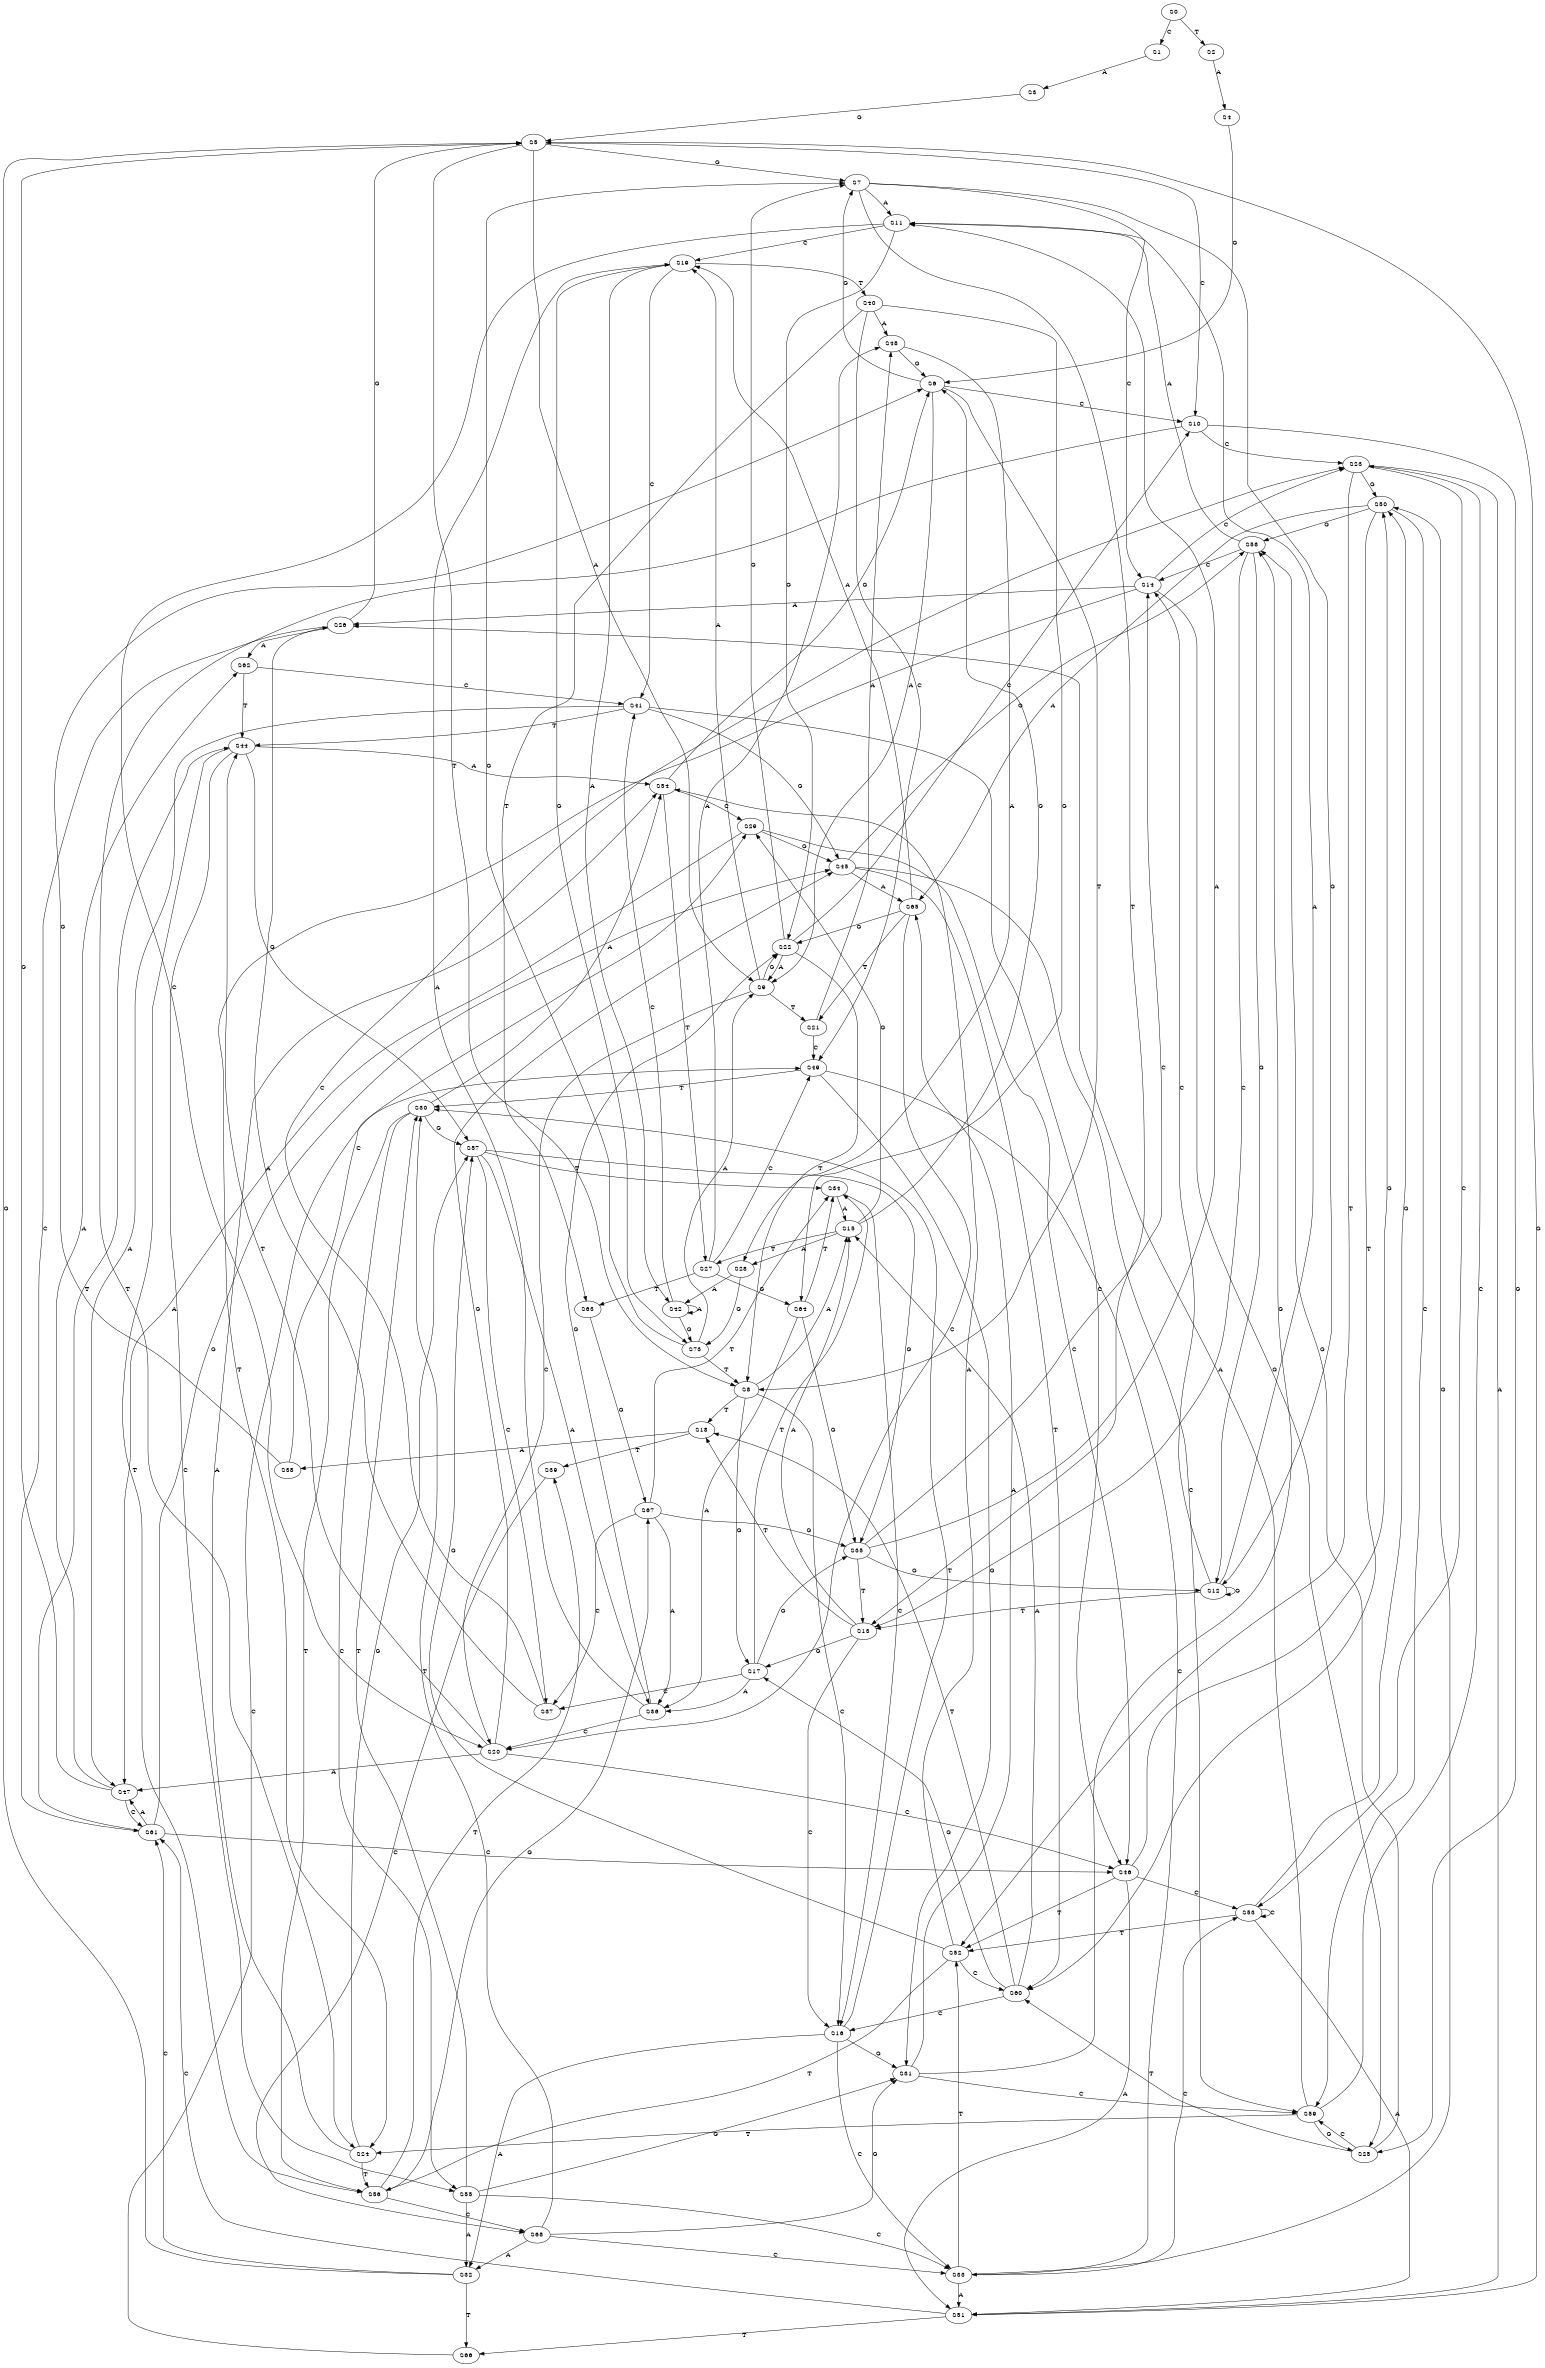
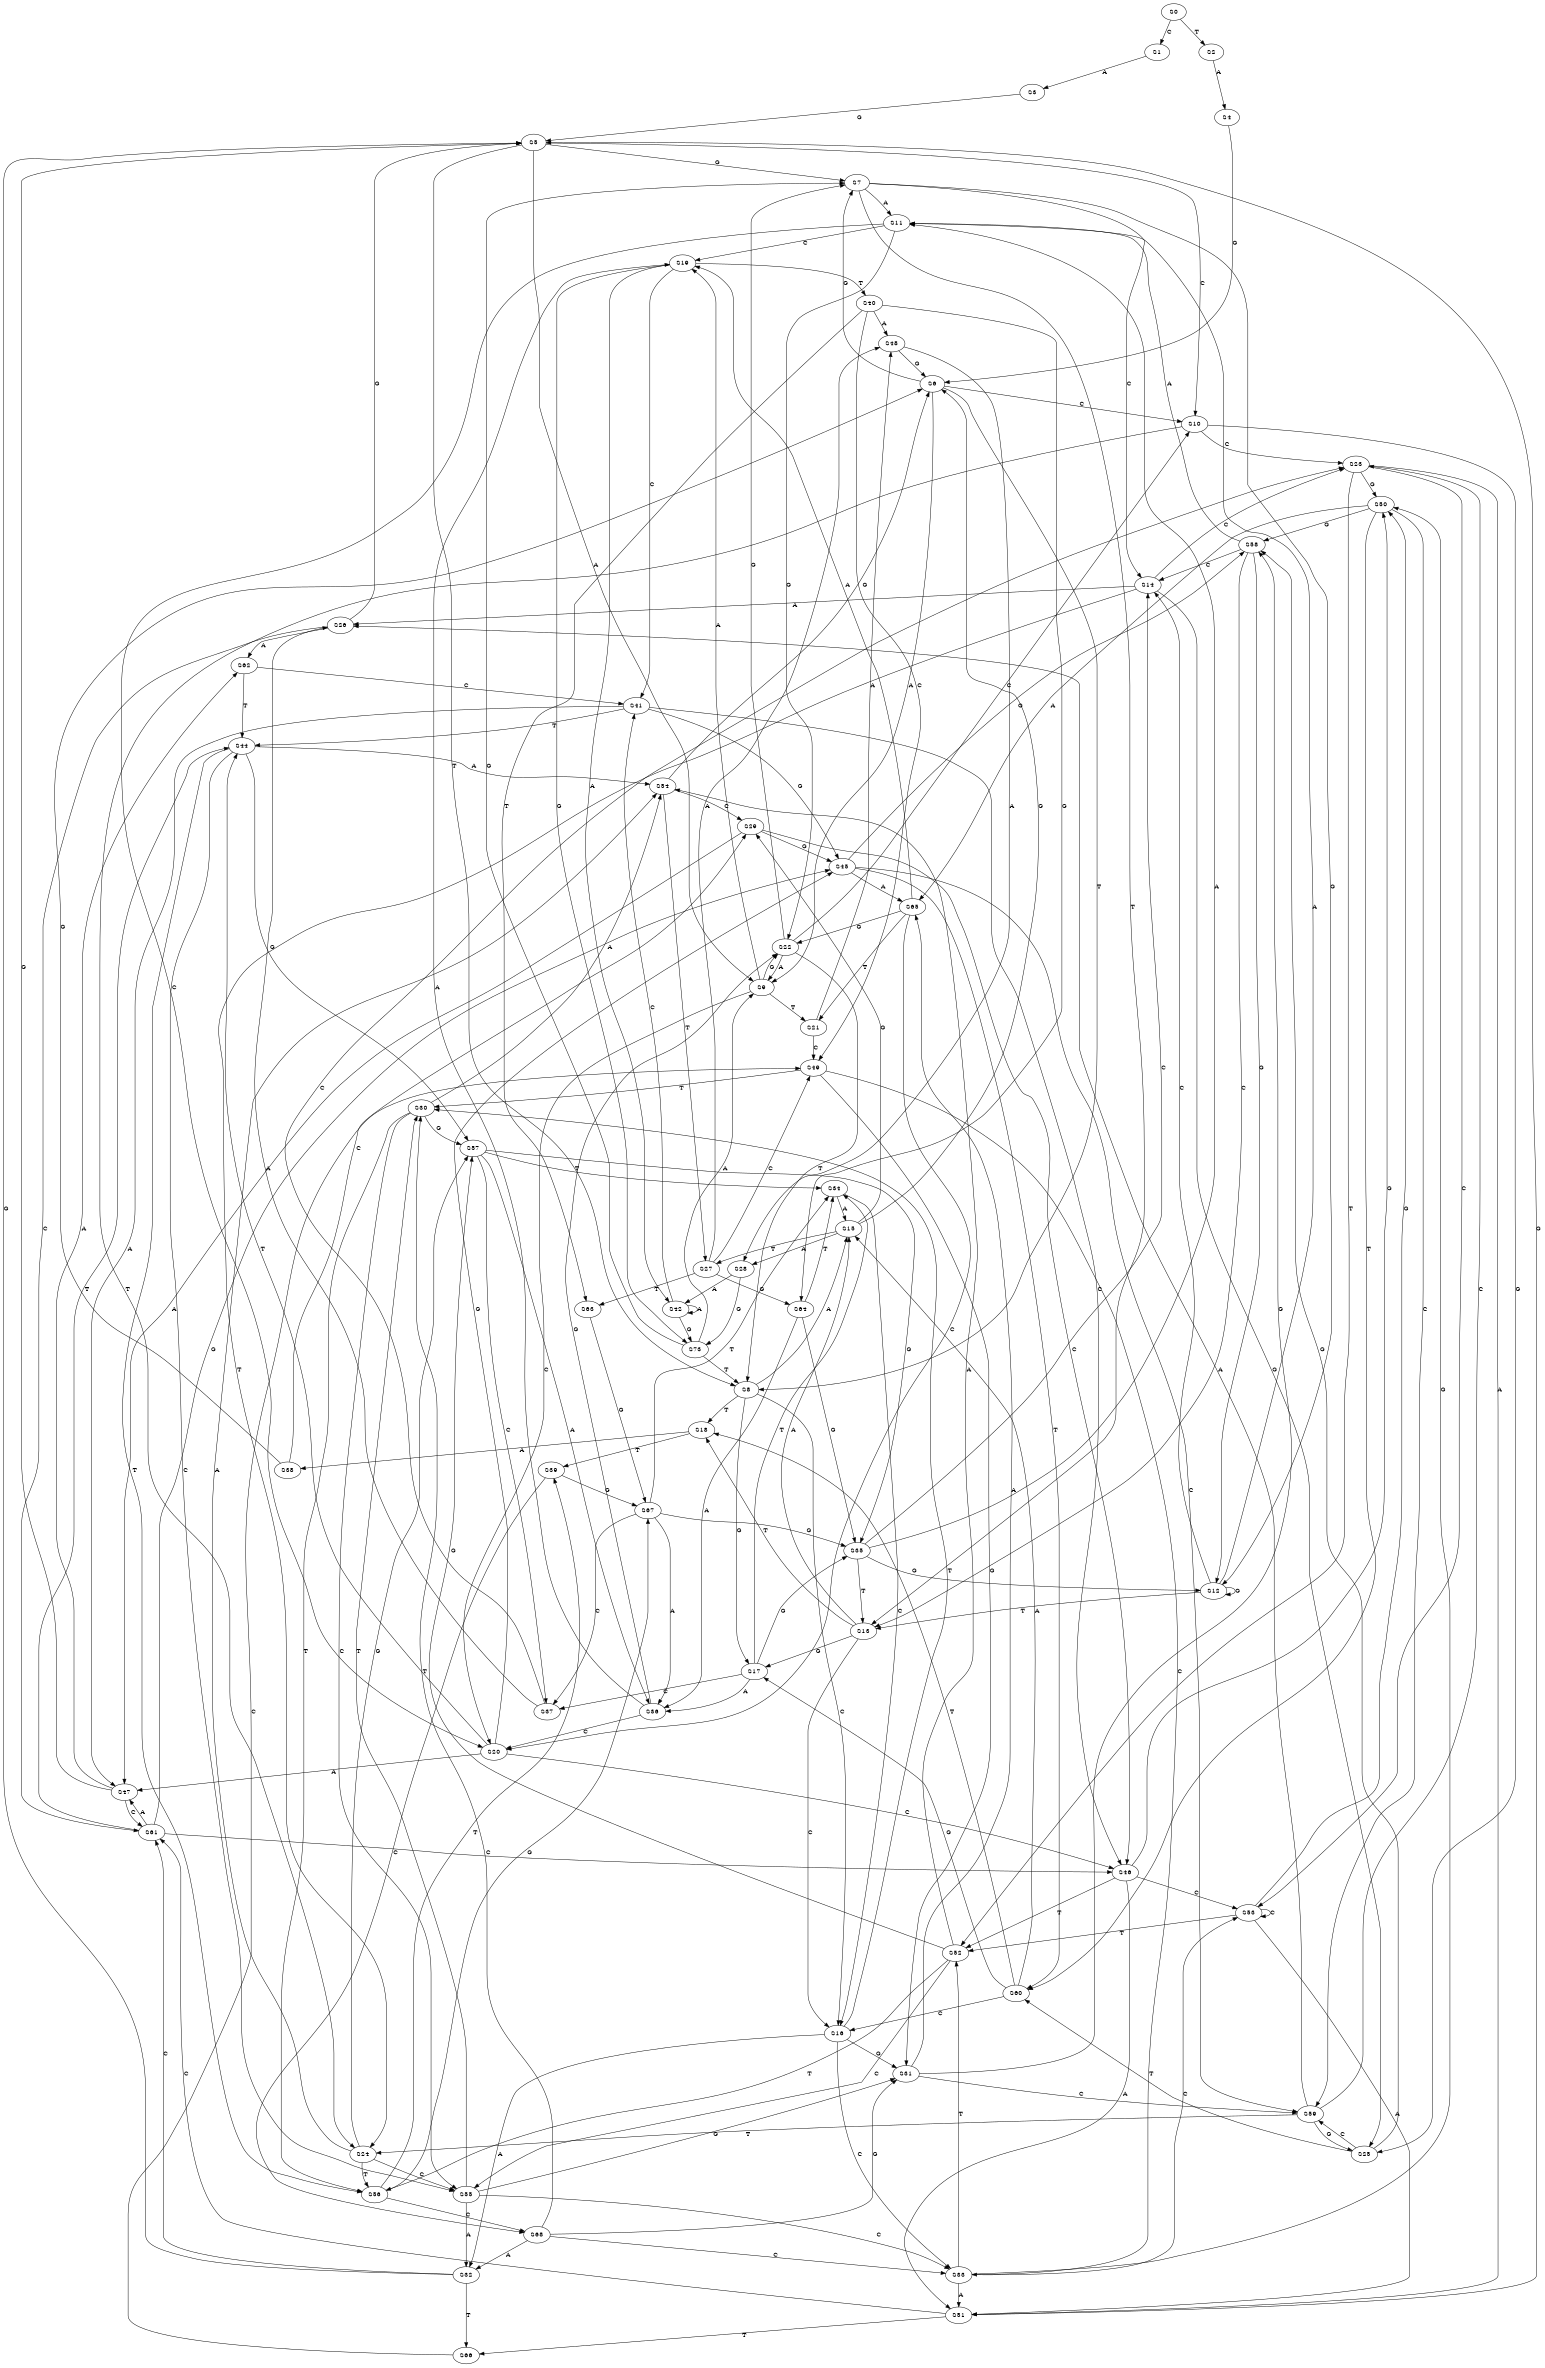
none -> (597, 1490)
(977, 1979) -> (739, 2107)
none -> (414, 2176)
